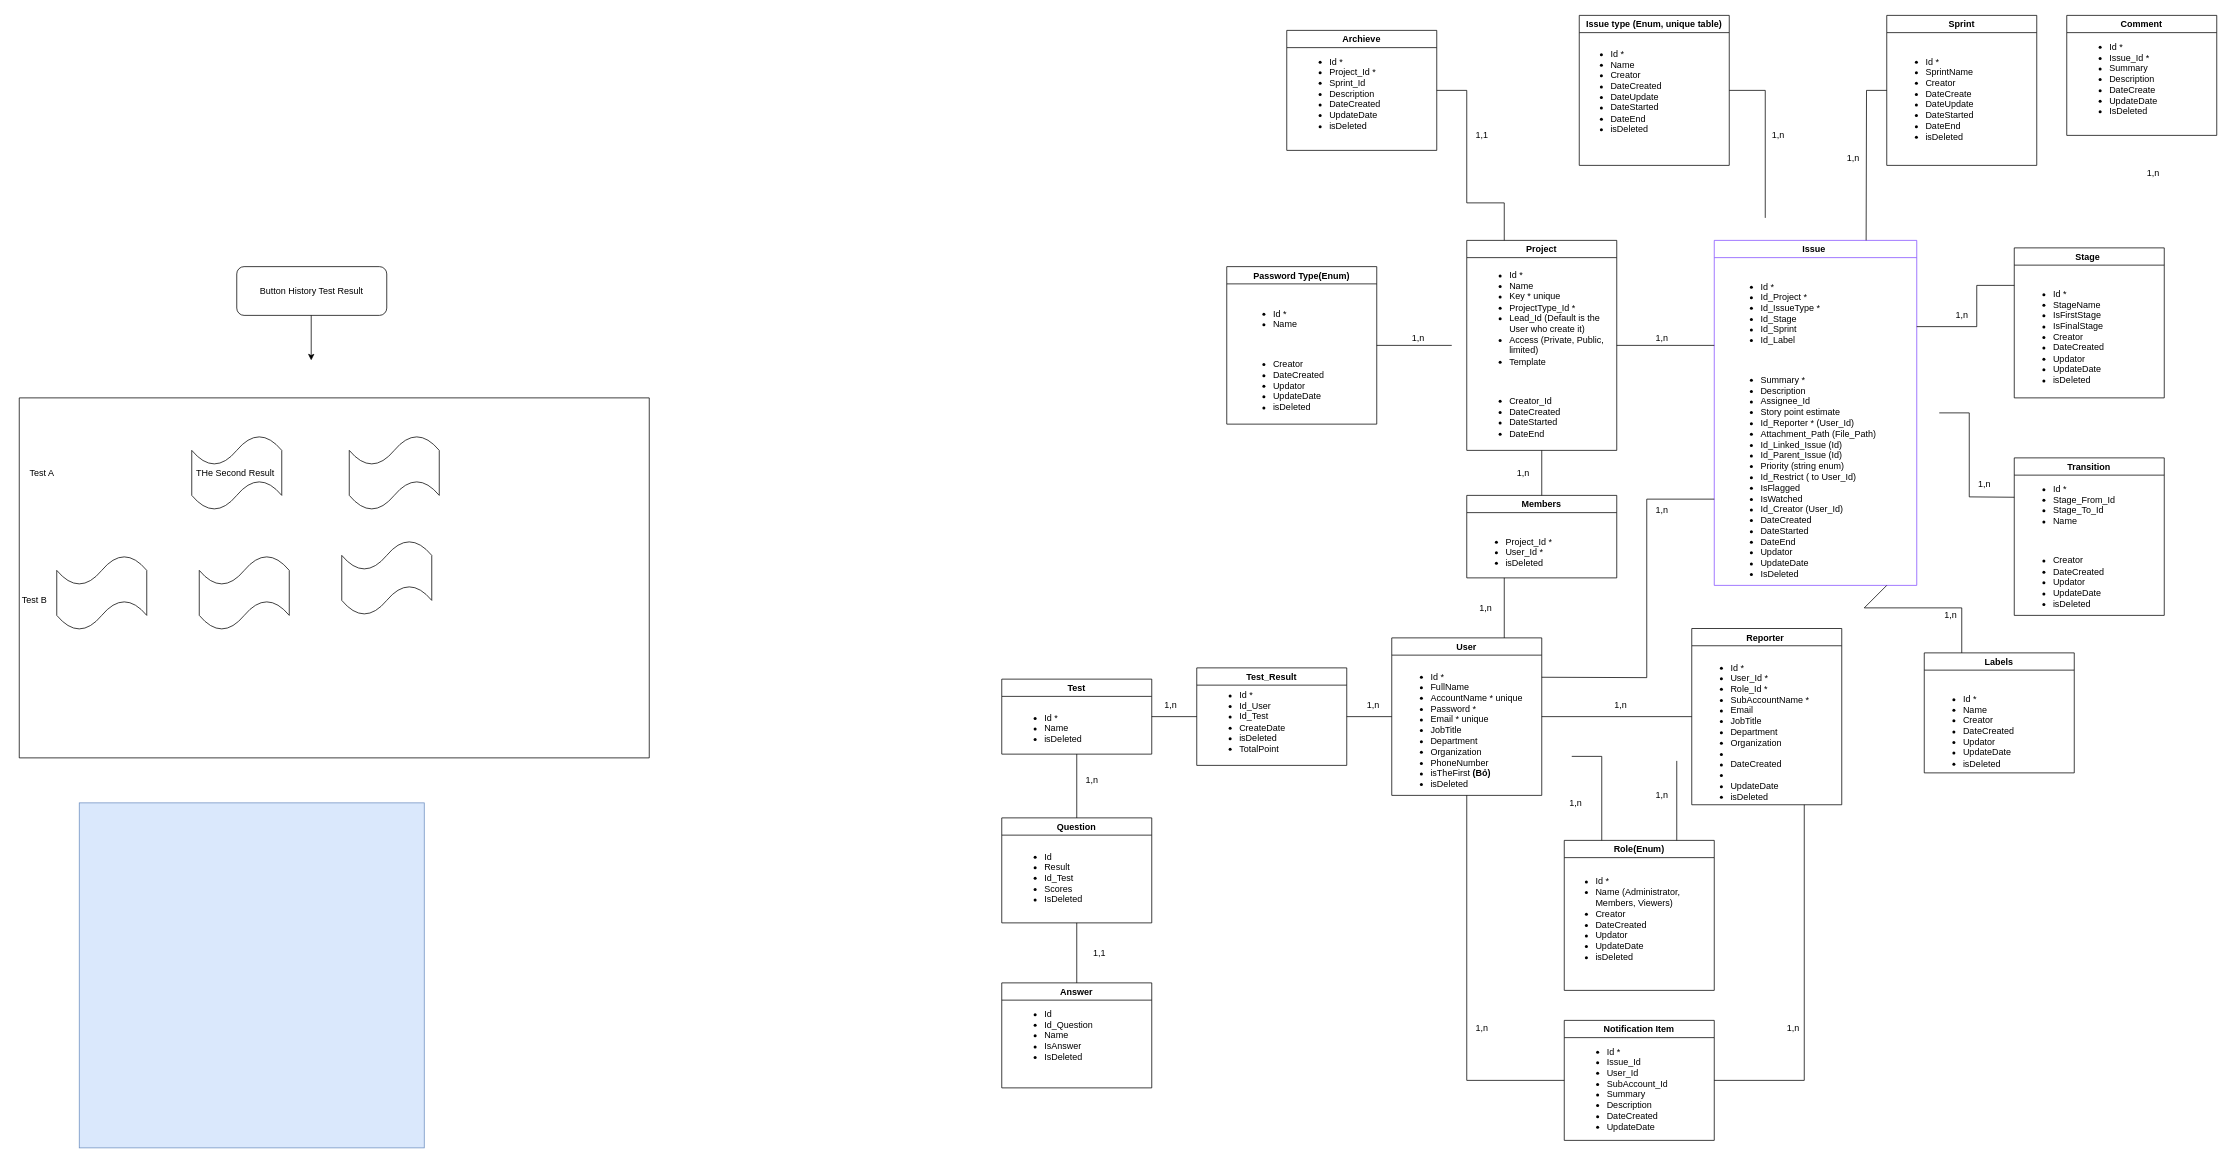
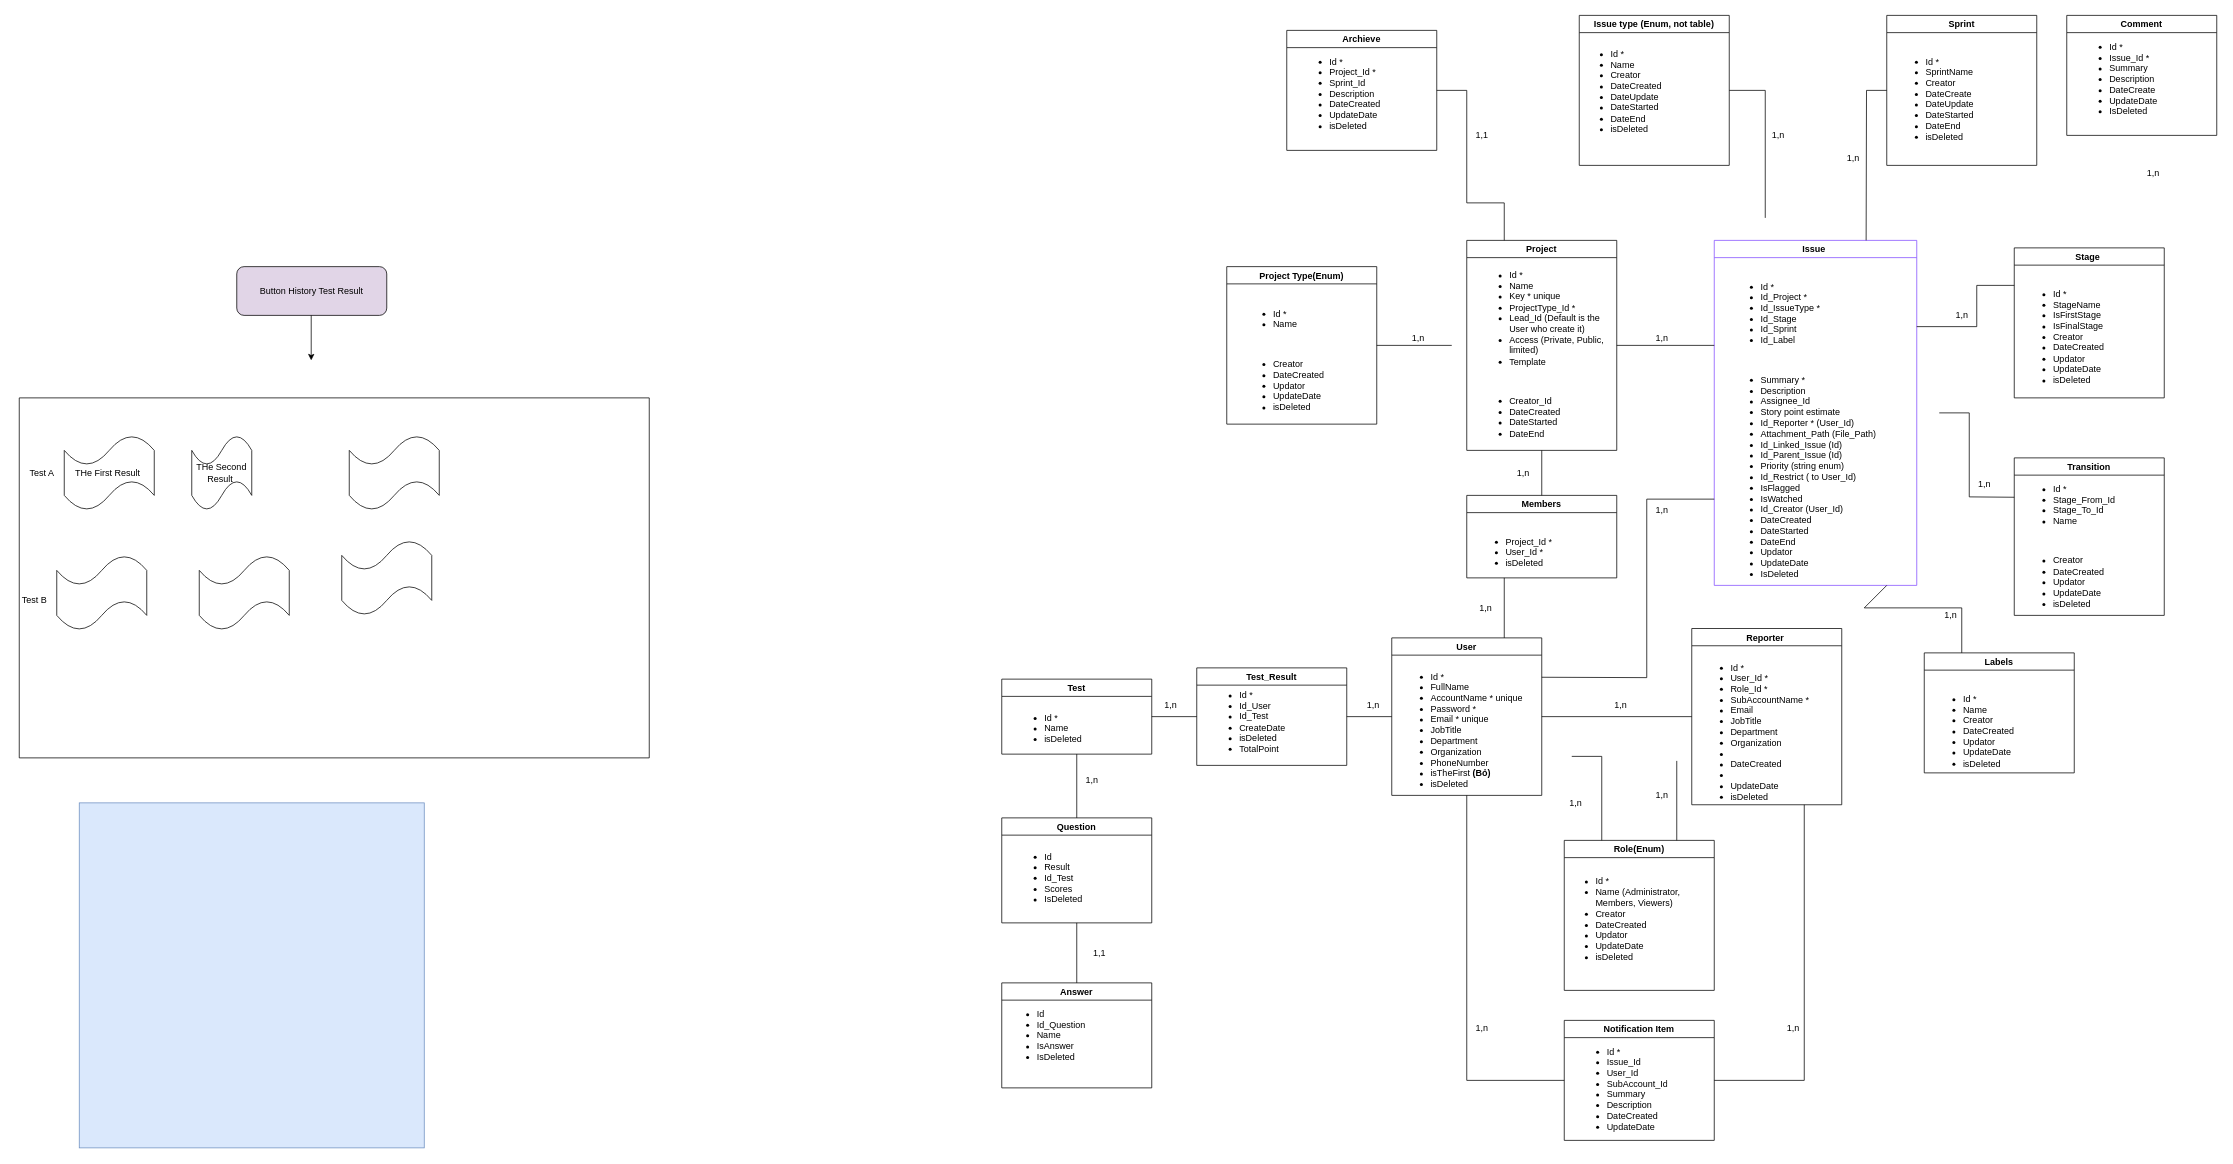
(1654, 24) -> (1654, 24)
(1301, 276) -> (1301, 276)
(312, 291) -> (312, 291)
none -> (109, 473)
(237, 473) -> (222, 473)
(1077, 1035) -> (1069, 1035)
